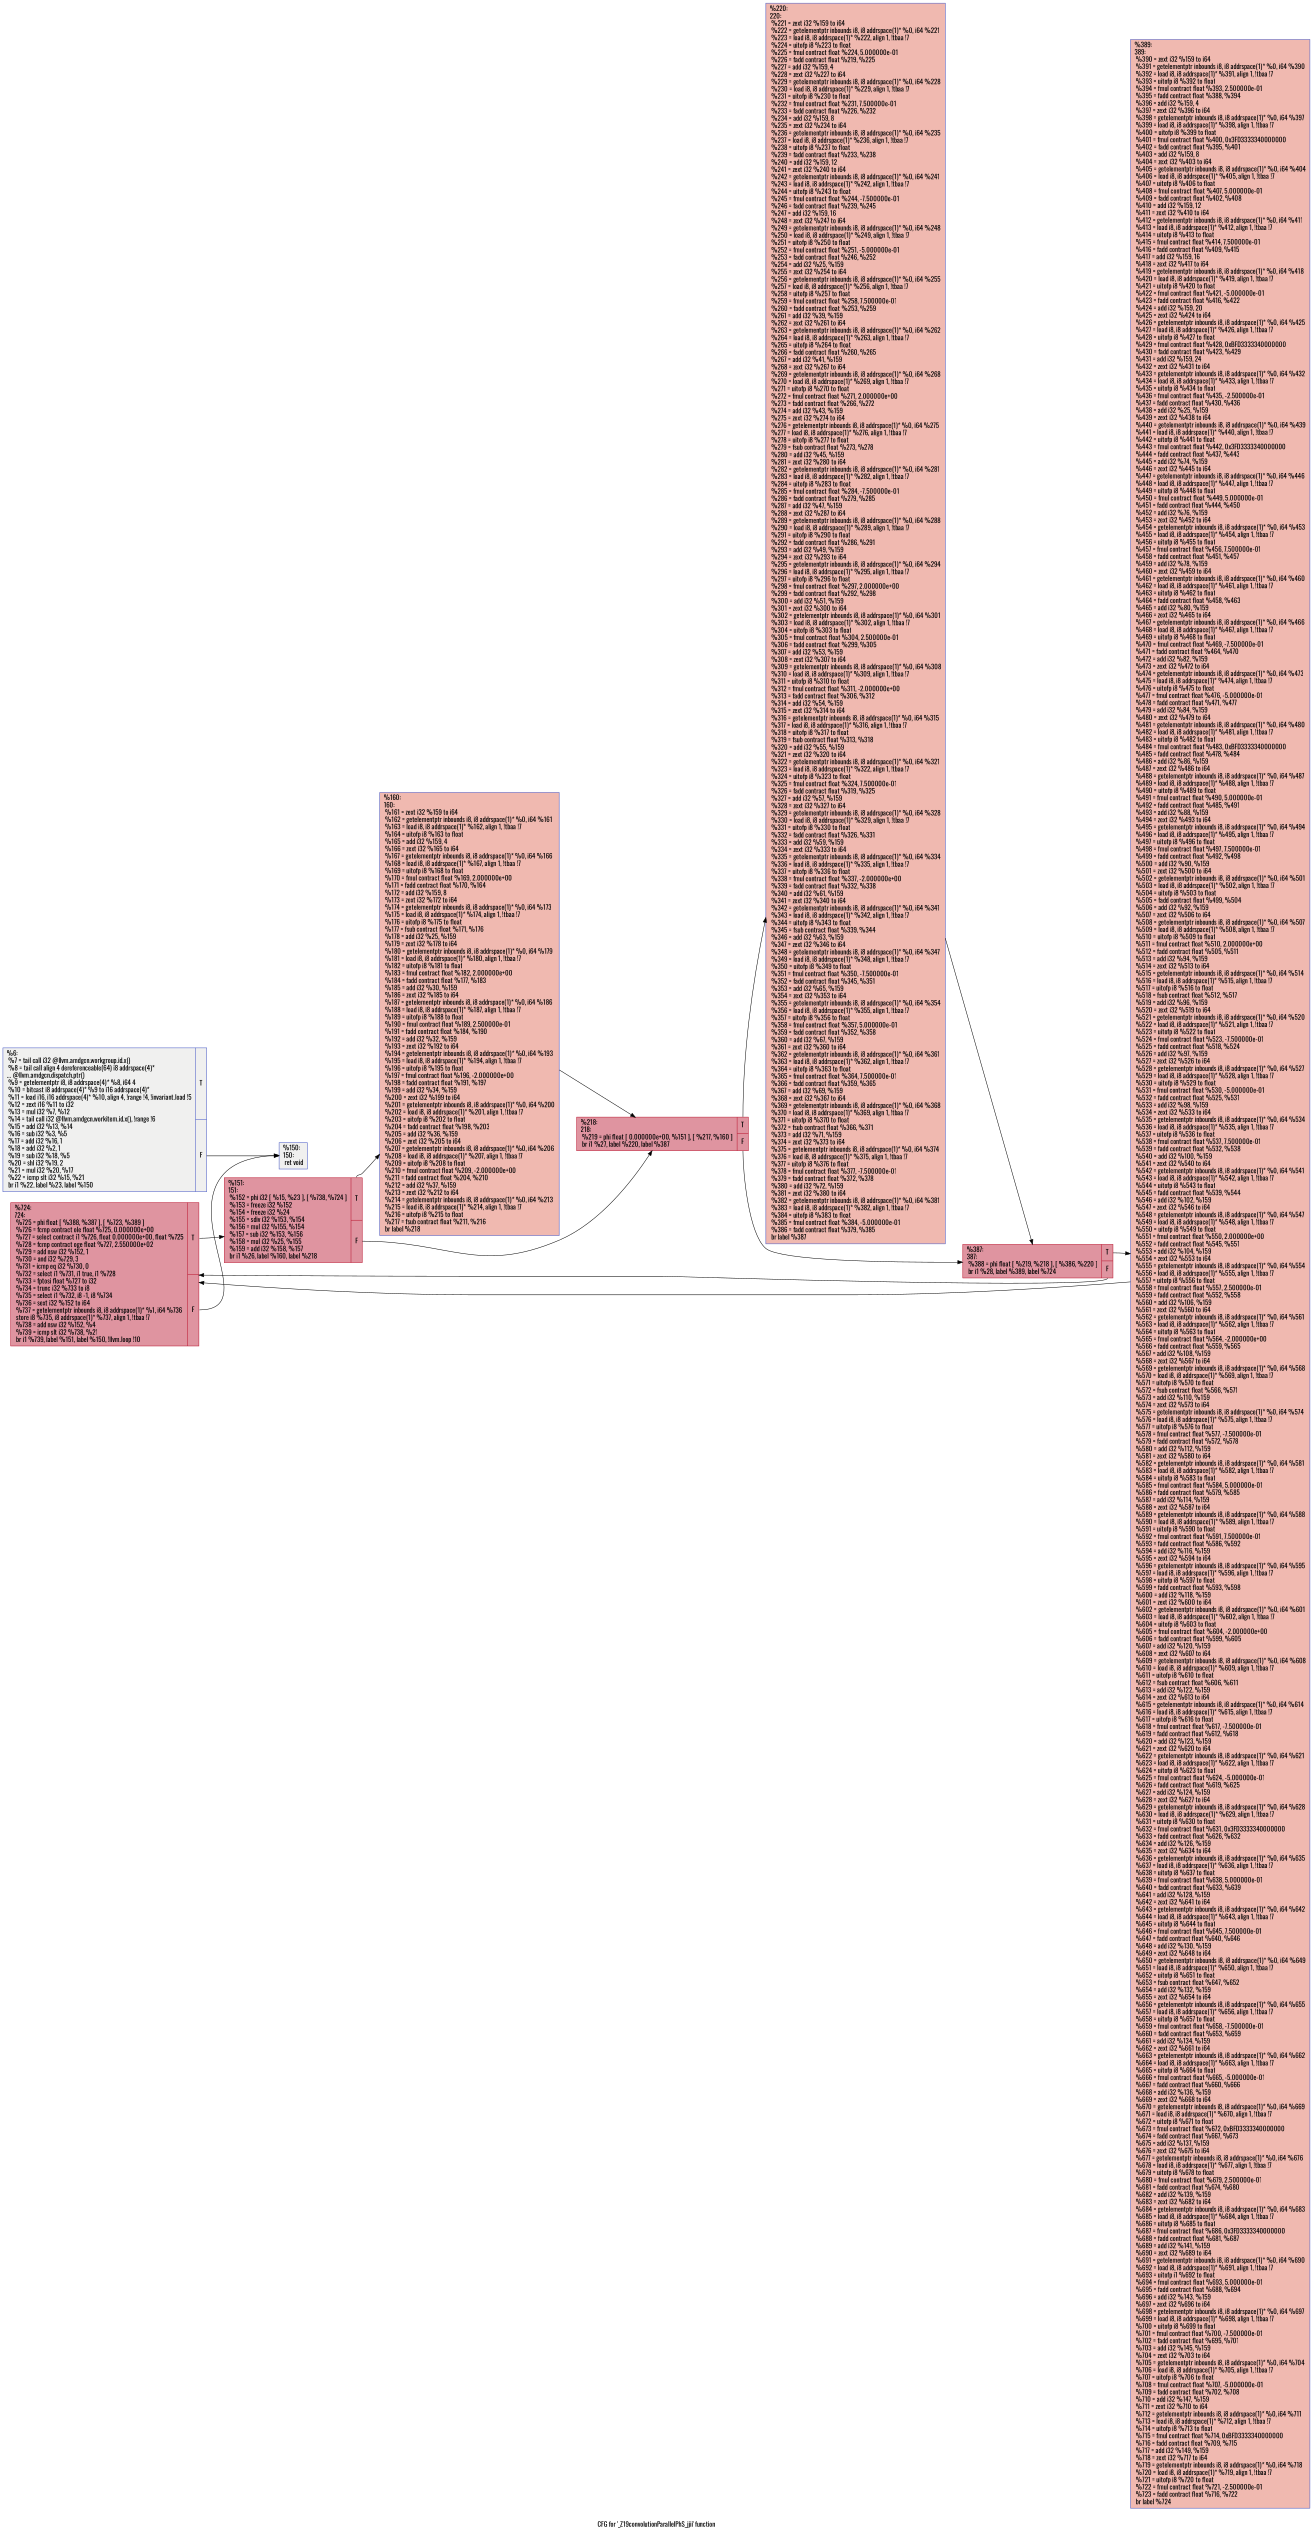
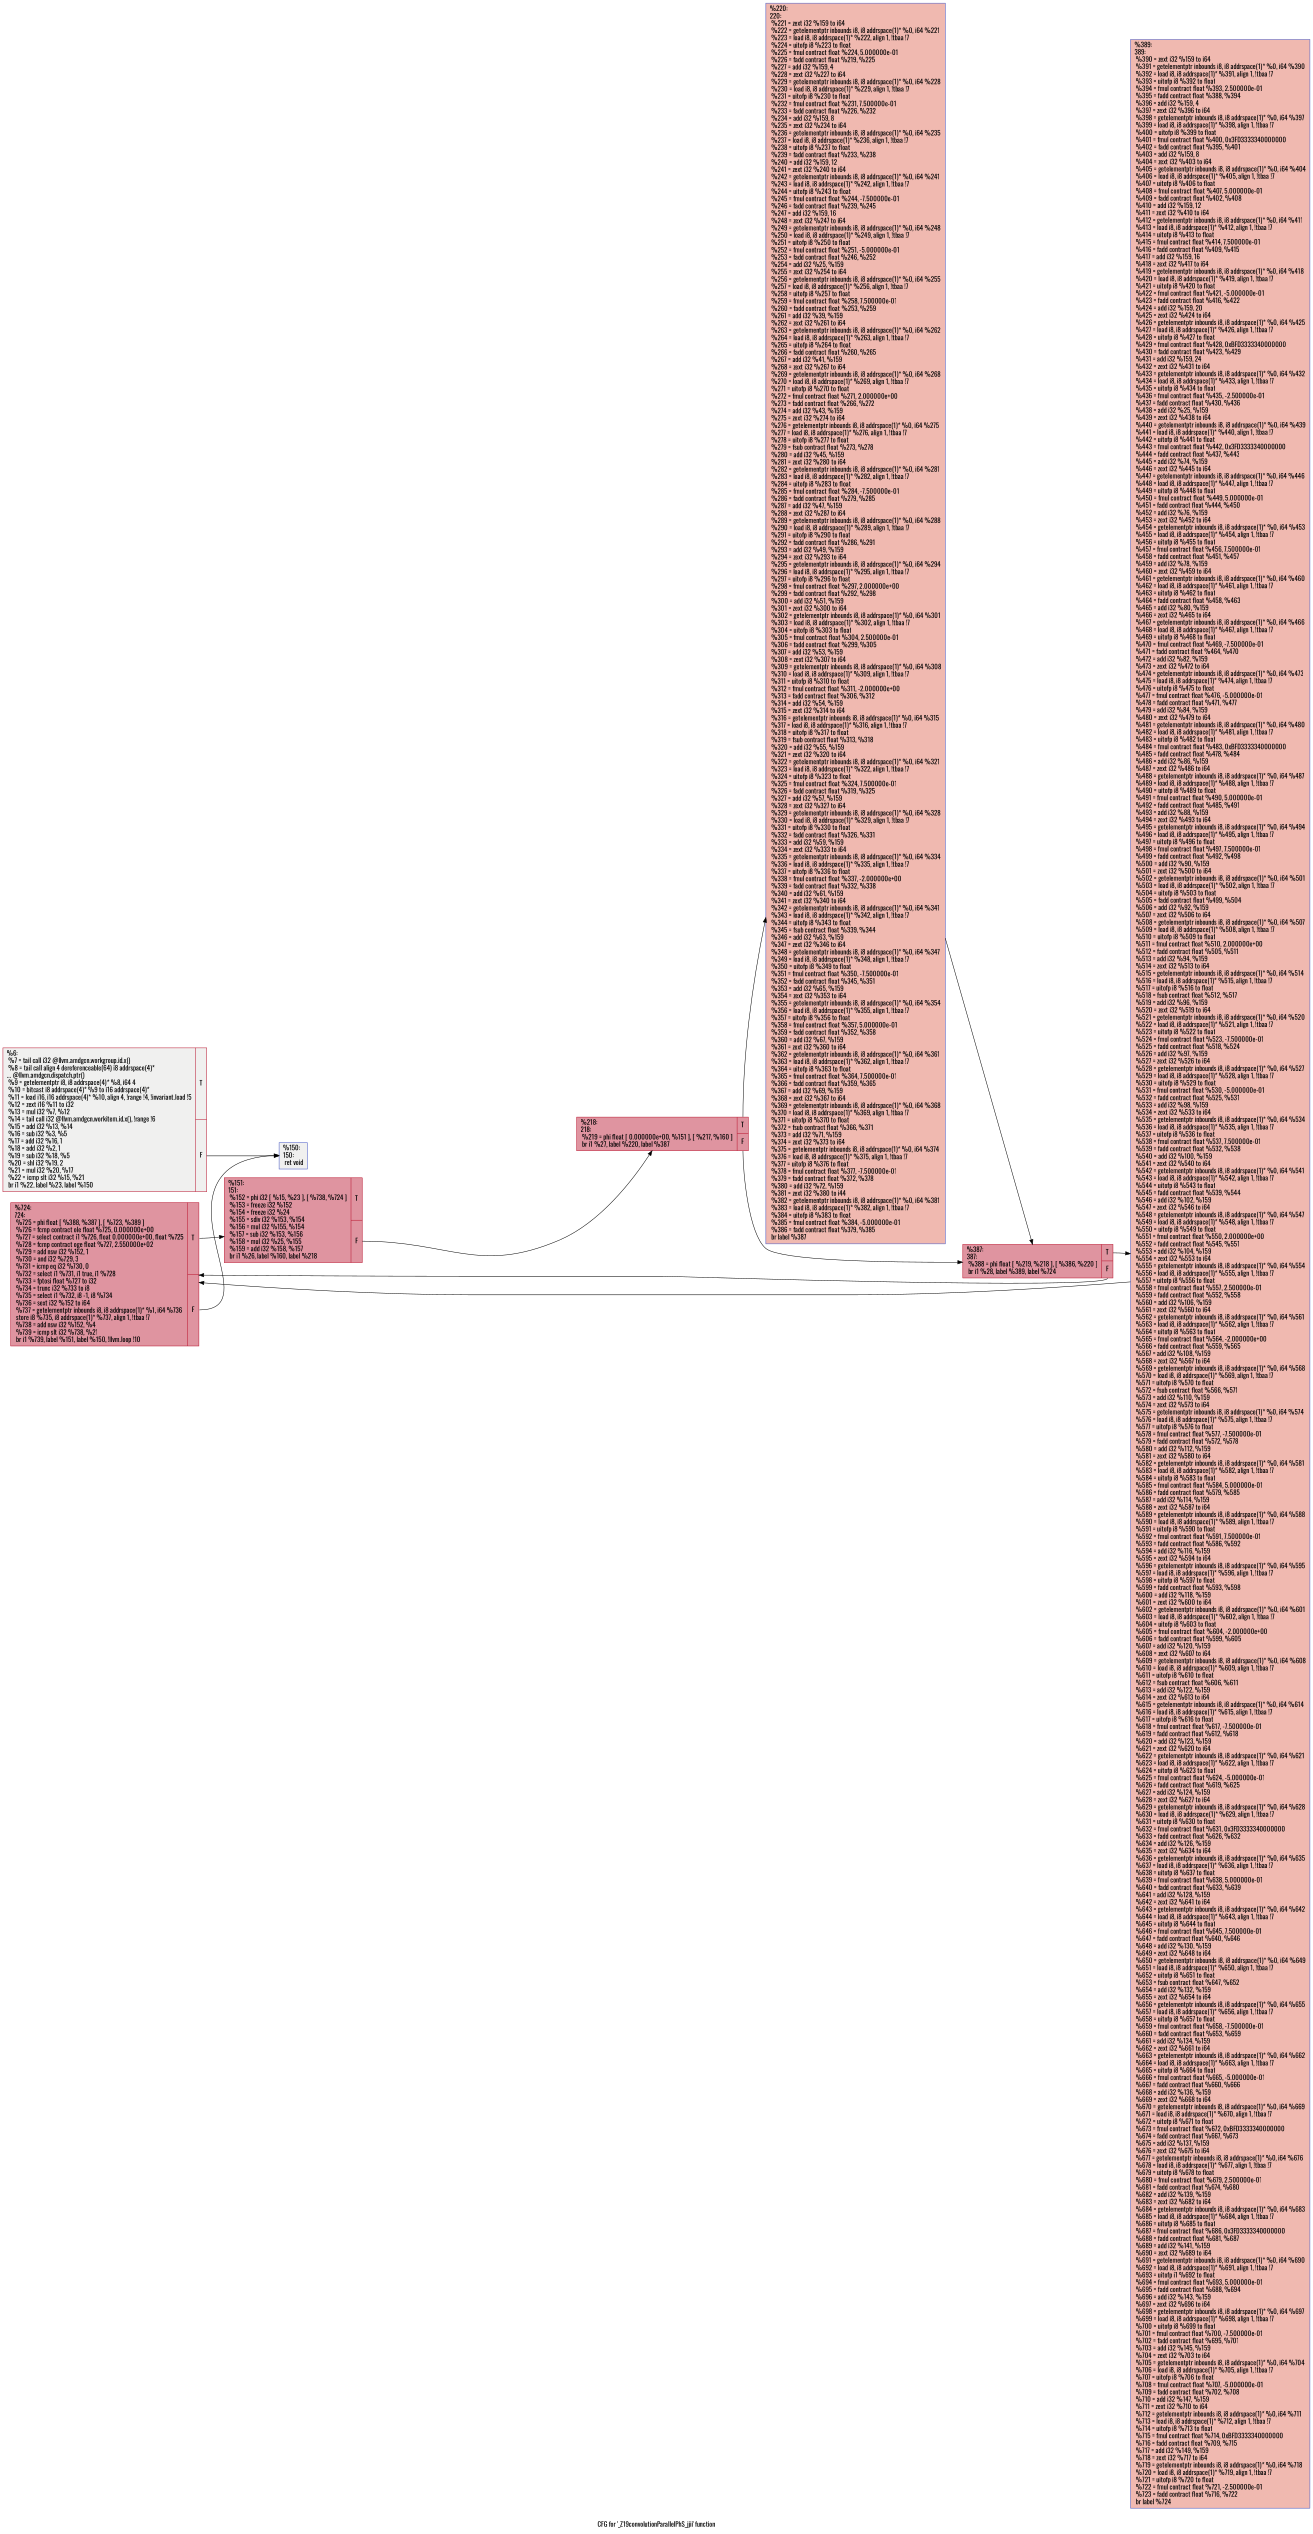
(469, 1014) -> none
(105, 1120) -> (105, 1120)
(808, 1194) -> (808, 1194)
